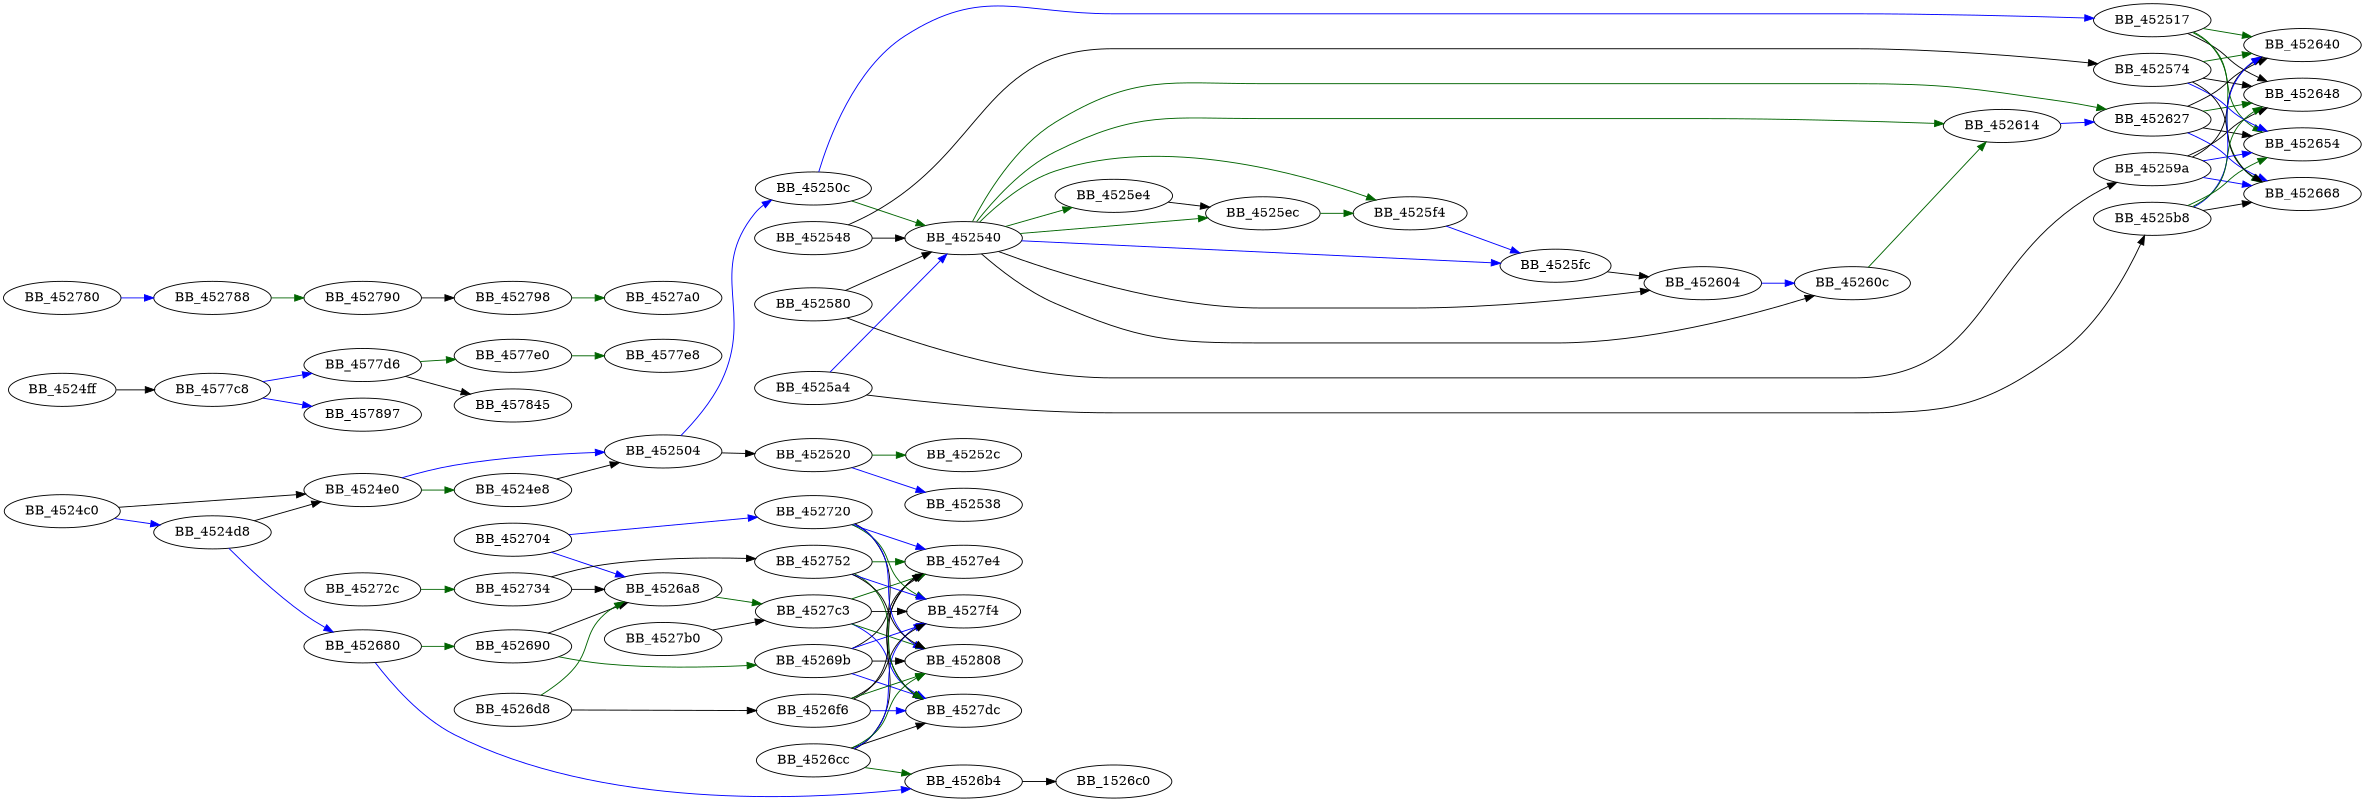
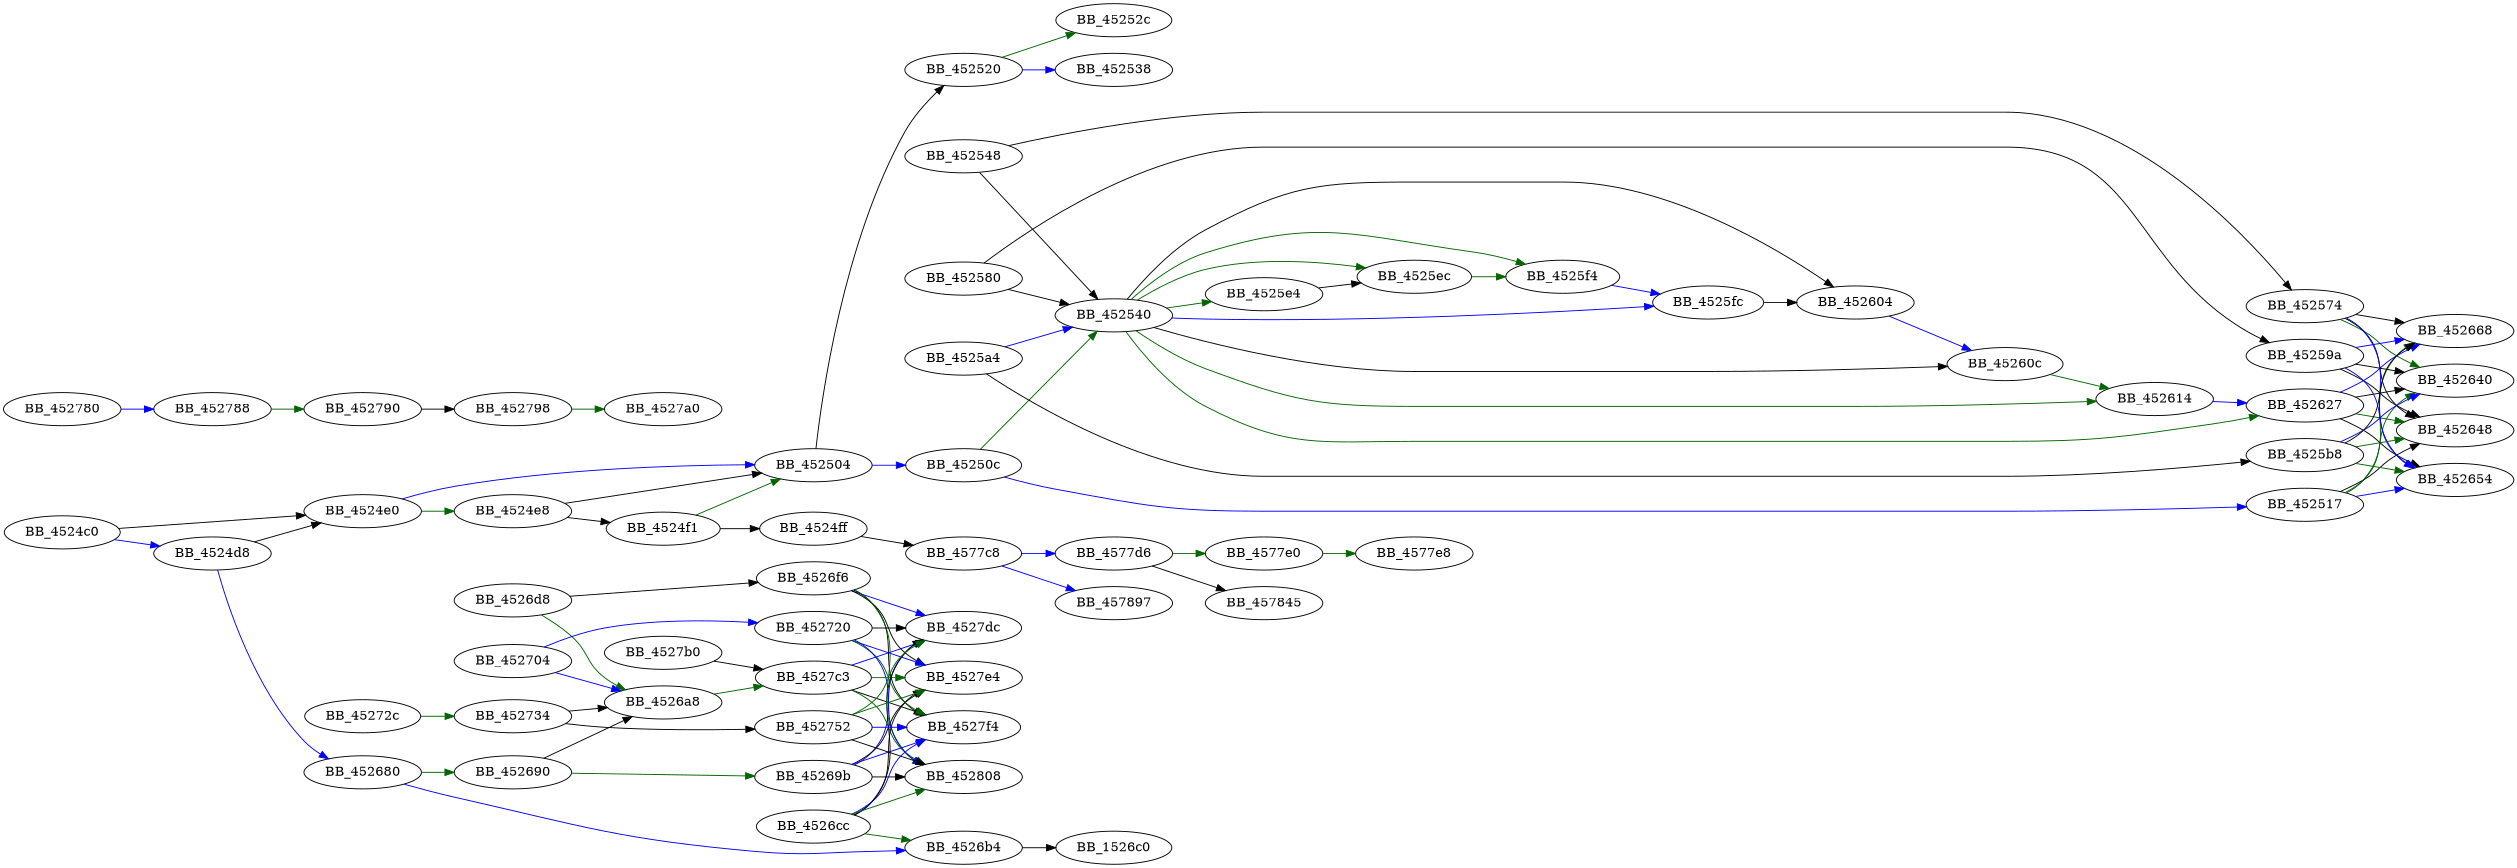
(2227, 78) -> (2375, 493)
none -> (663, 529)
